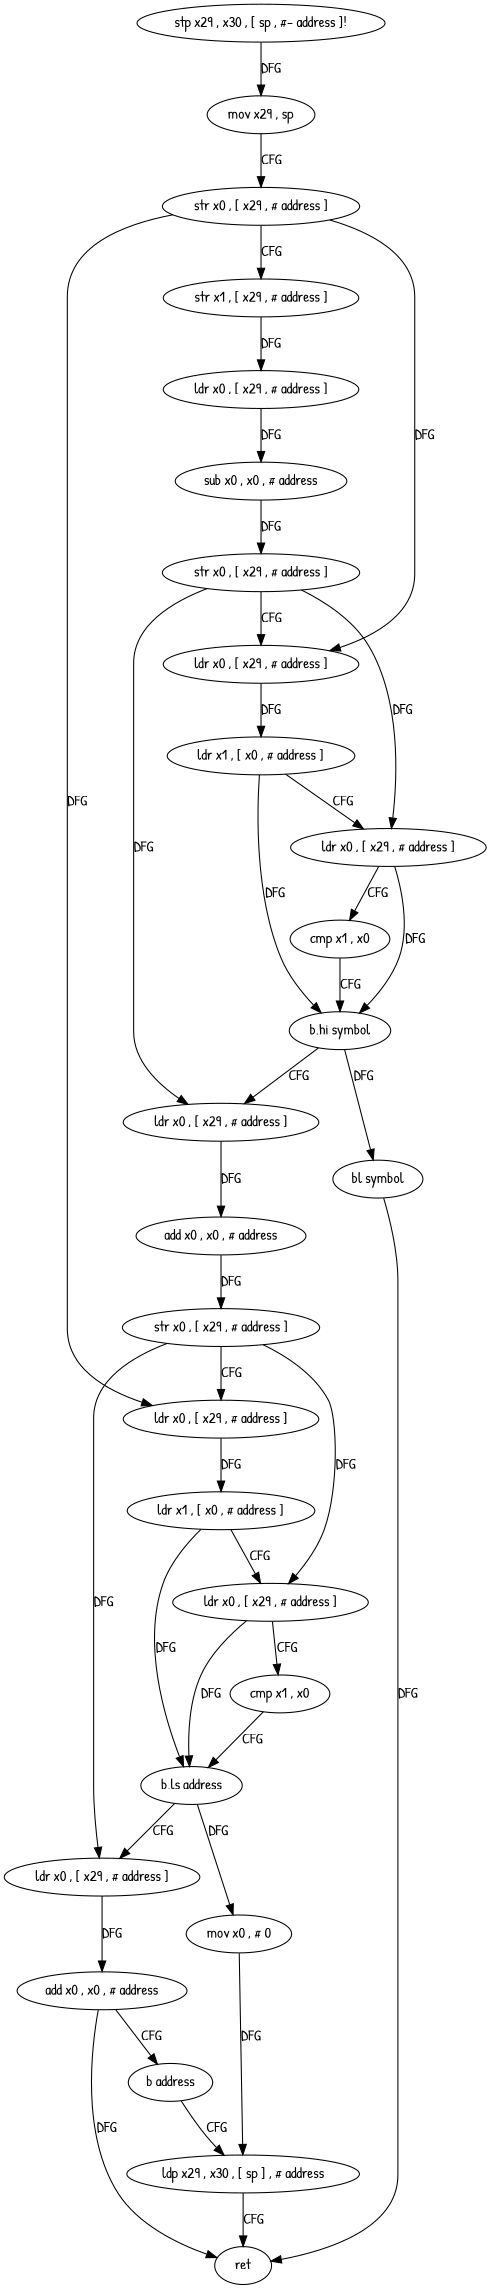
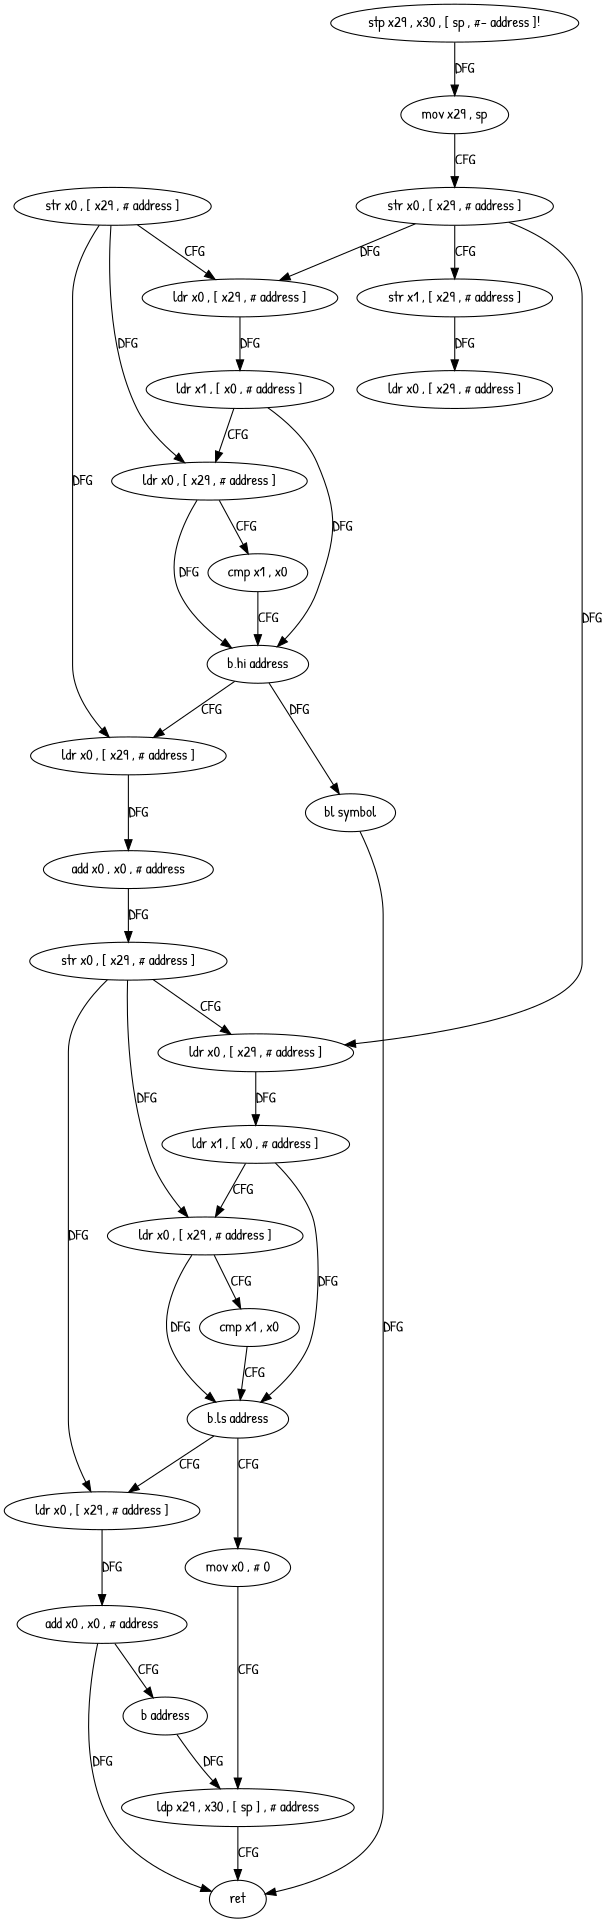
(261, 481) -> none
(340, 1031) -> (258, 664)
(218, 1831) -> (248, 1465)
(251, 2037) -> (248, 1670)
(217, 2128) -> (213, 1762)
